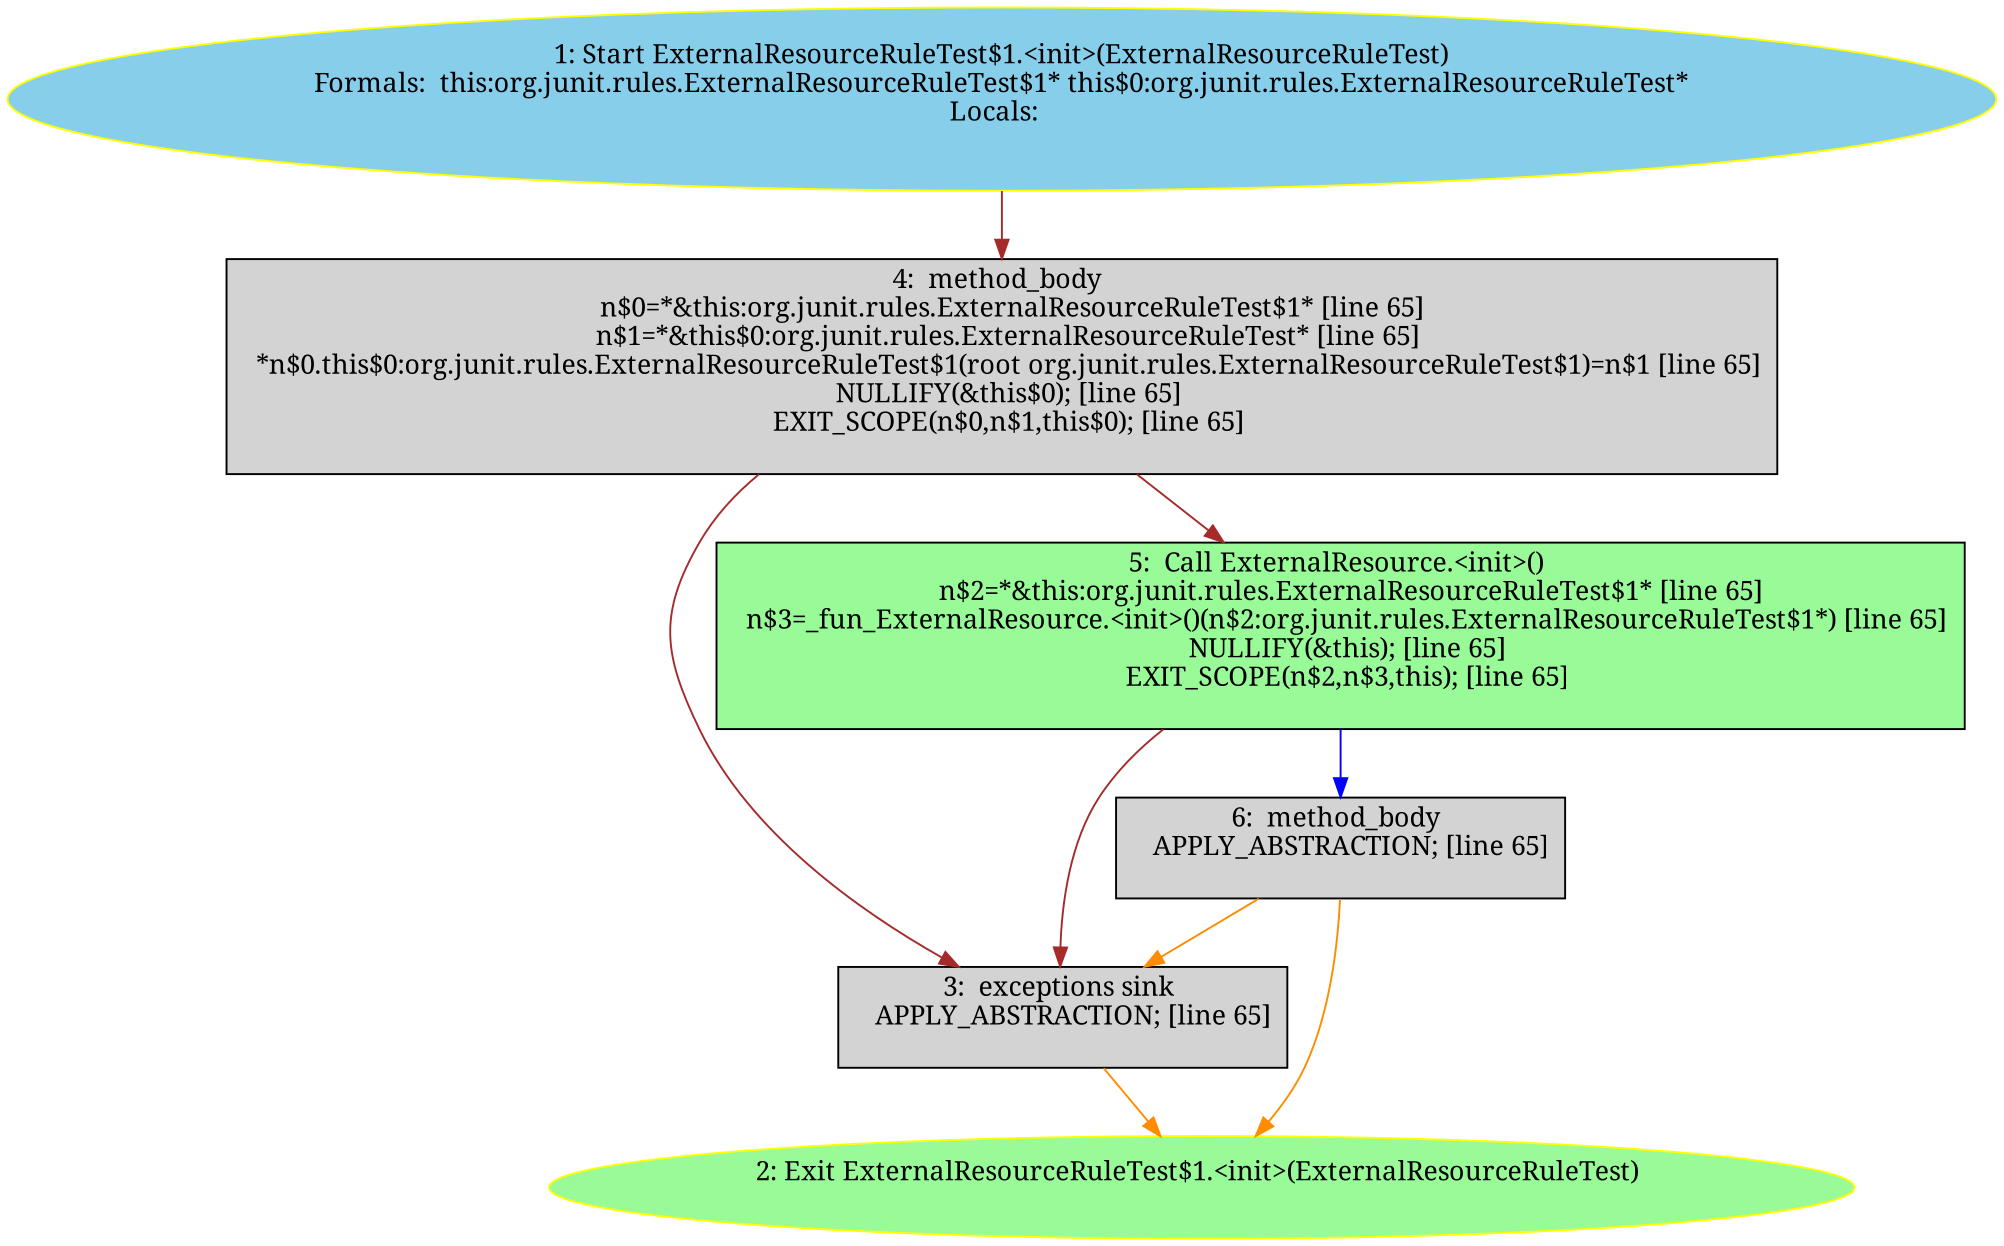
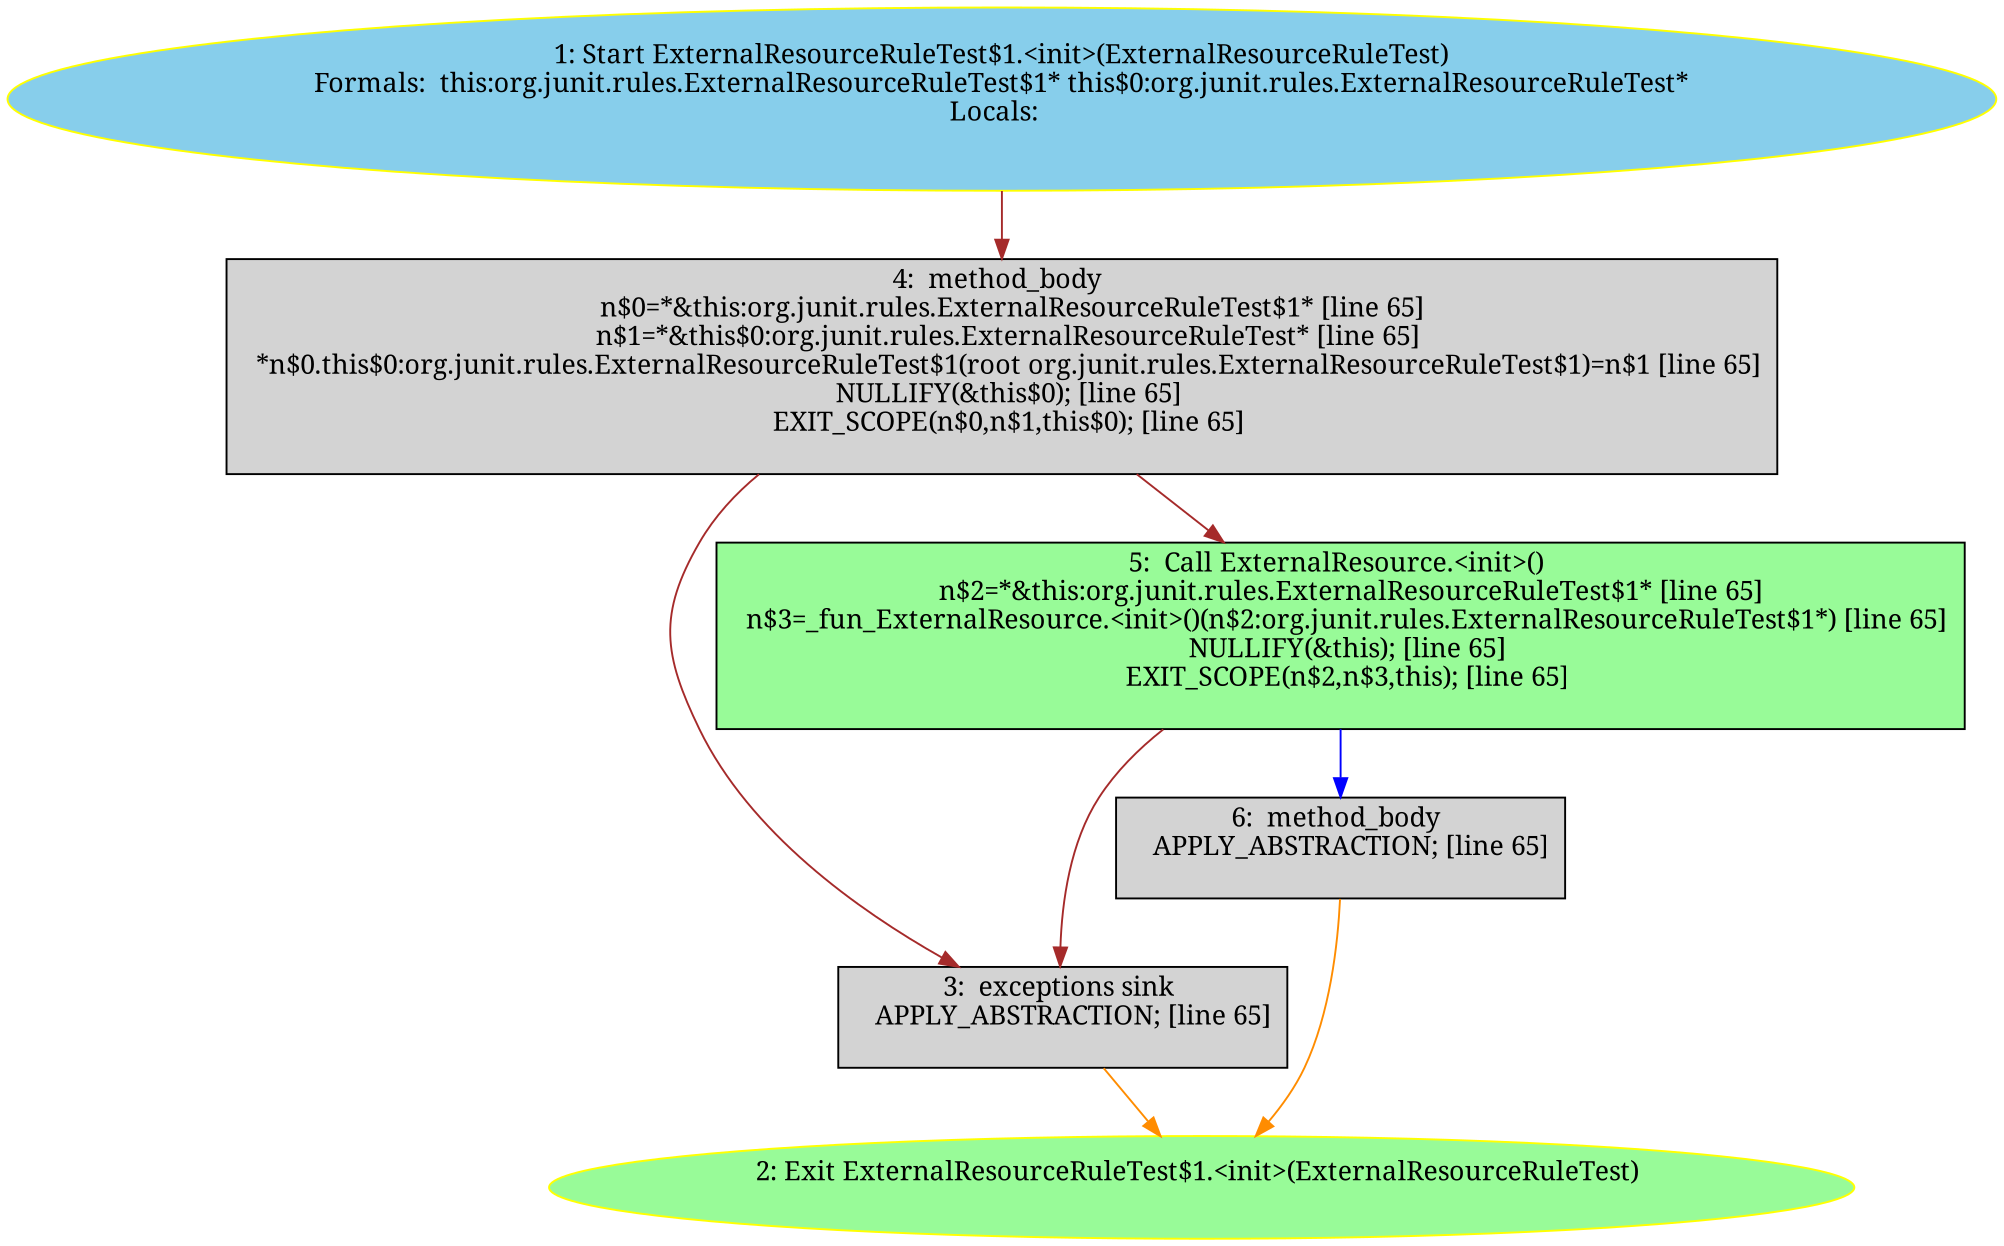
(1210, 928) -> none
